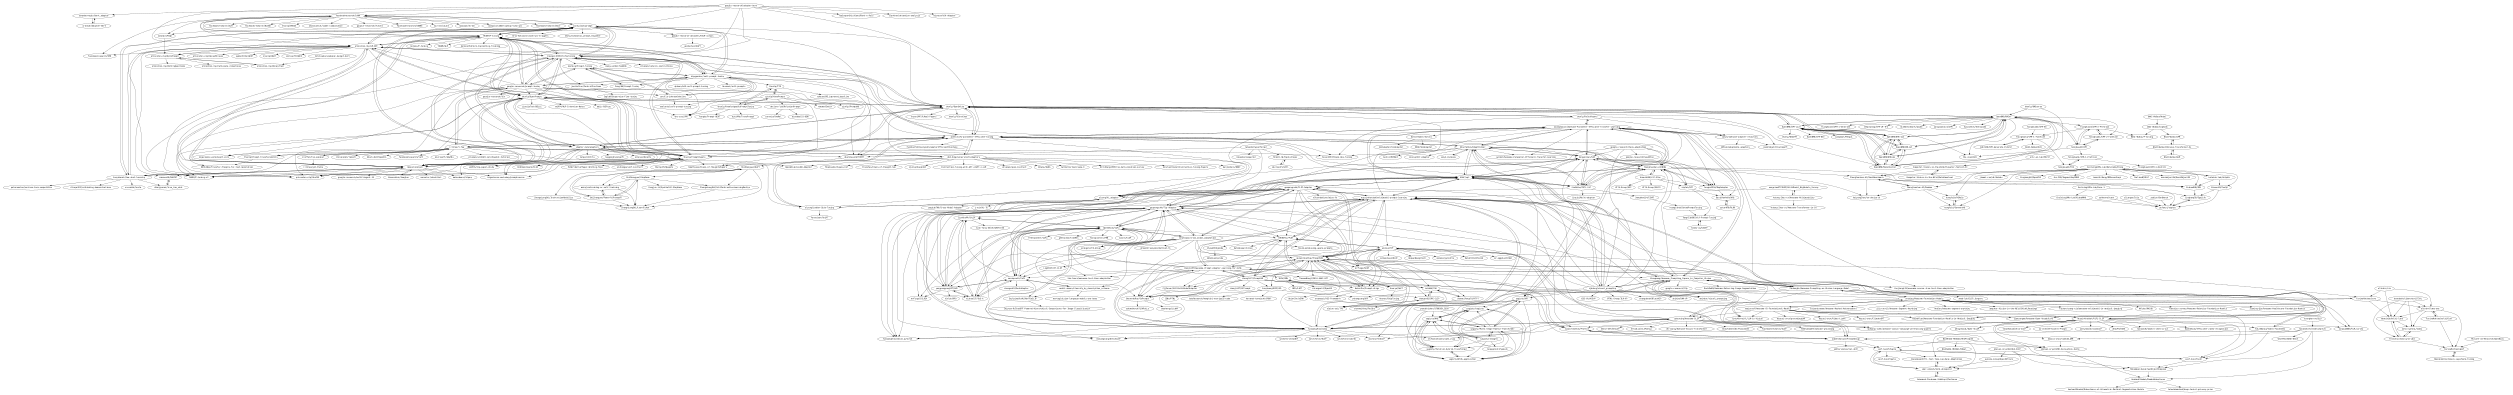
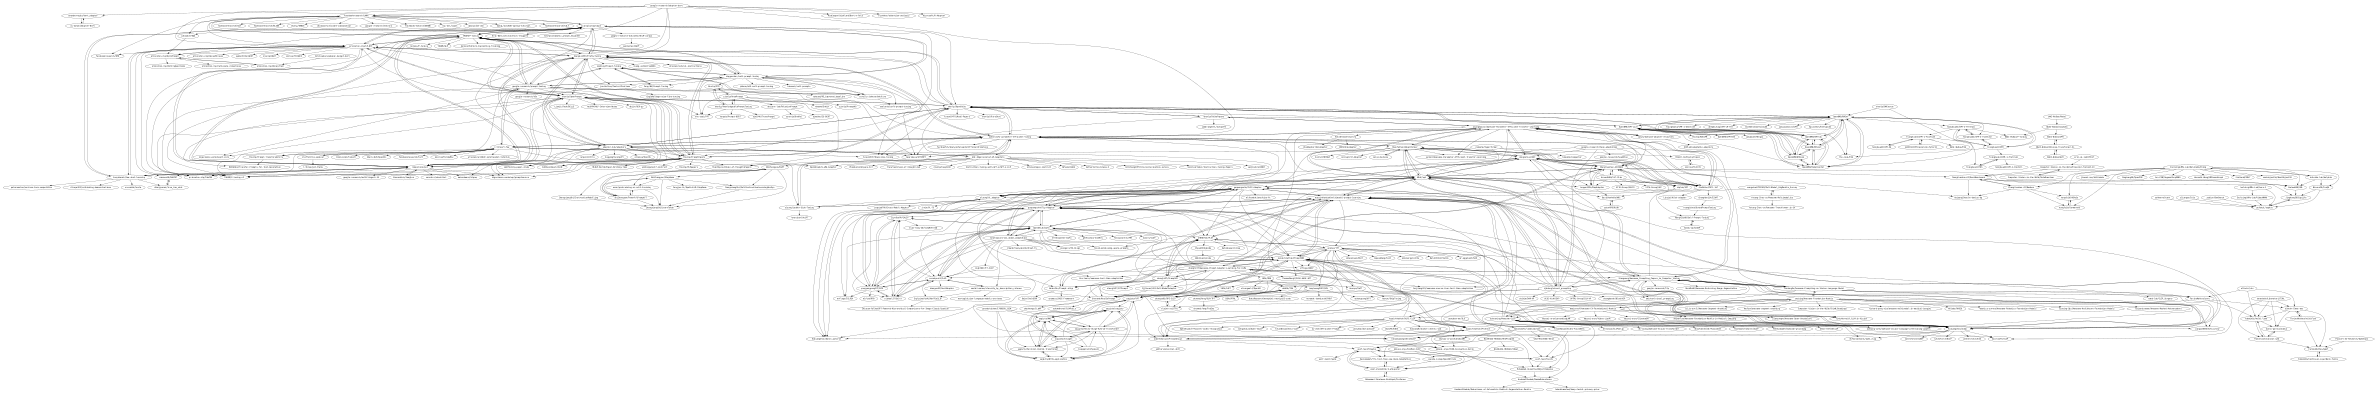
(1757, 142) -> none
none -> (1901, 142)
(1183, 262) -> (1138, 276)
